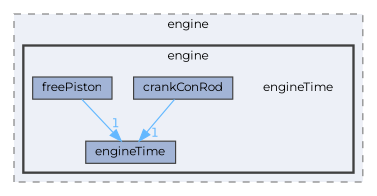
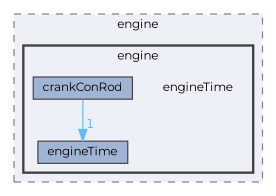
(72, 88) -> none
